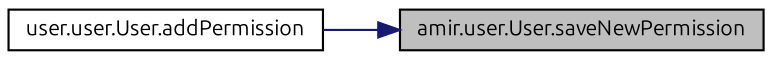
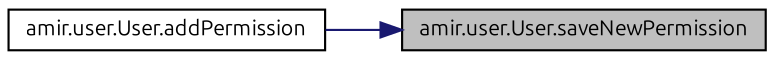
(166, 30) -> (167, 30)
